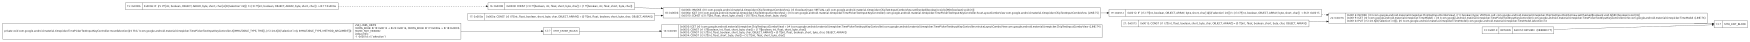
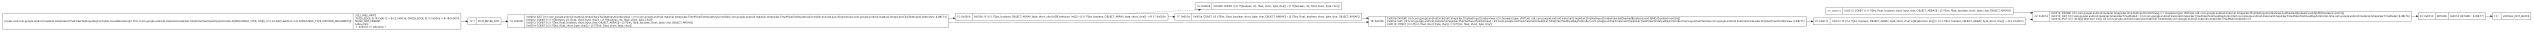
(648, 8) -> (1158, 22)
none -> (1170, 17)
none -> (951, 18)
(1703, 23) -> (2414, 16)
(1735, 24) -> (2516, 16)
(1533, 30) -> (2467, 16)
(566, 31) -> (489, 21)
